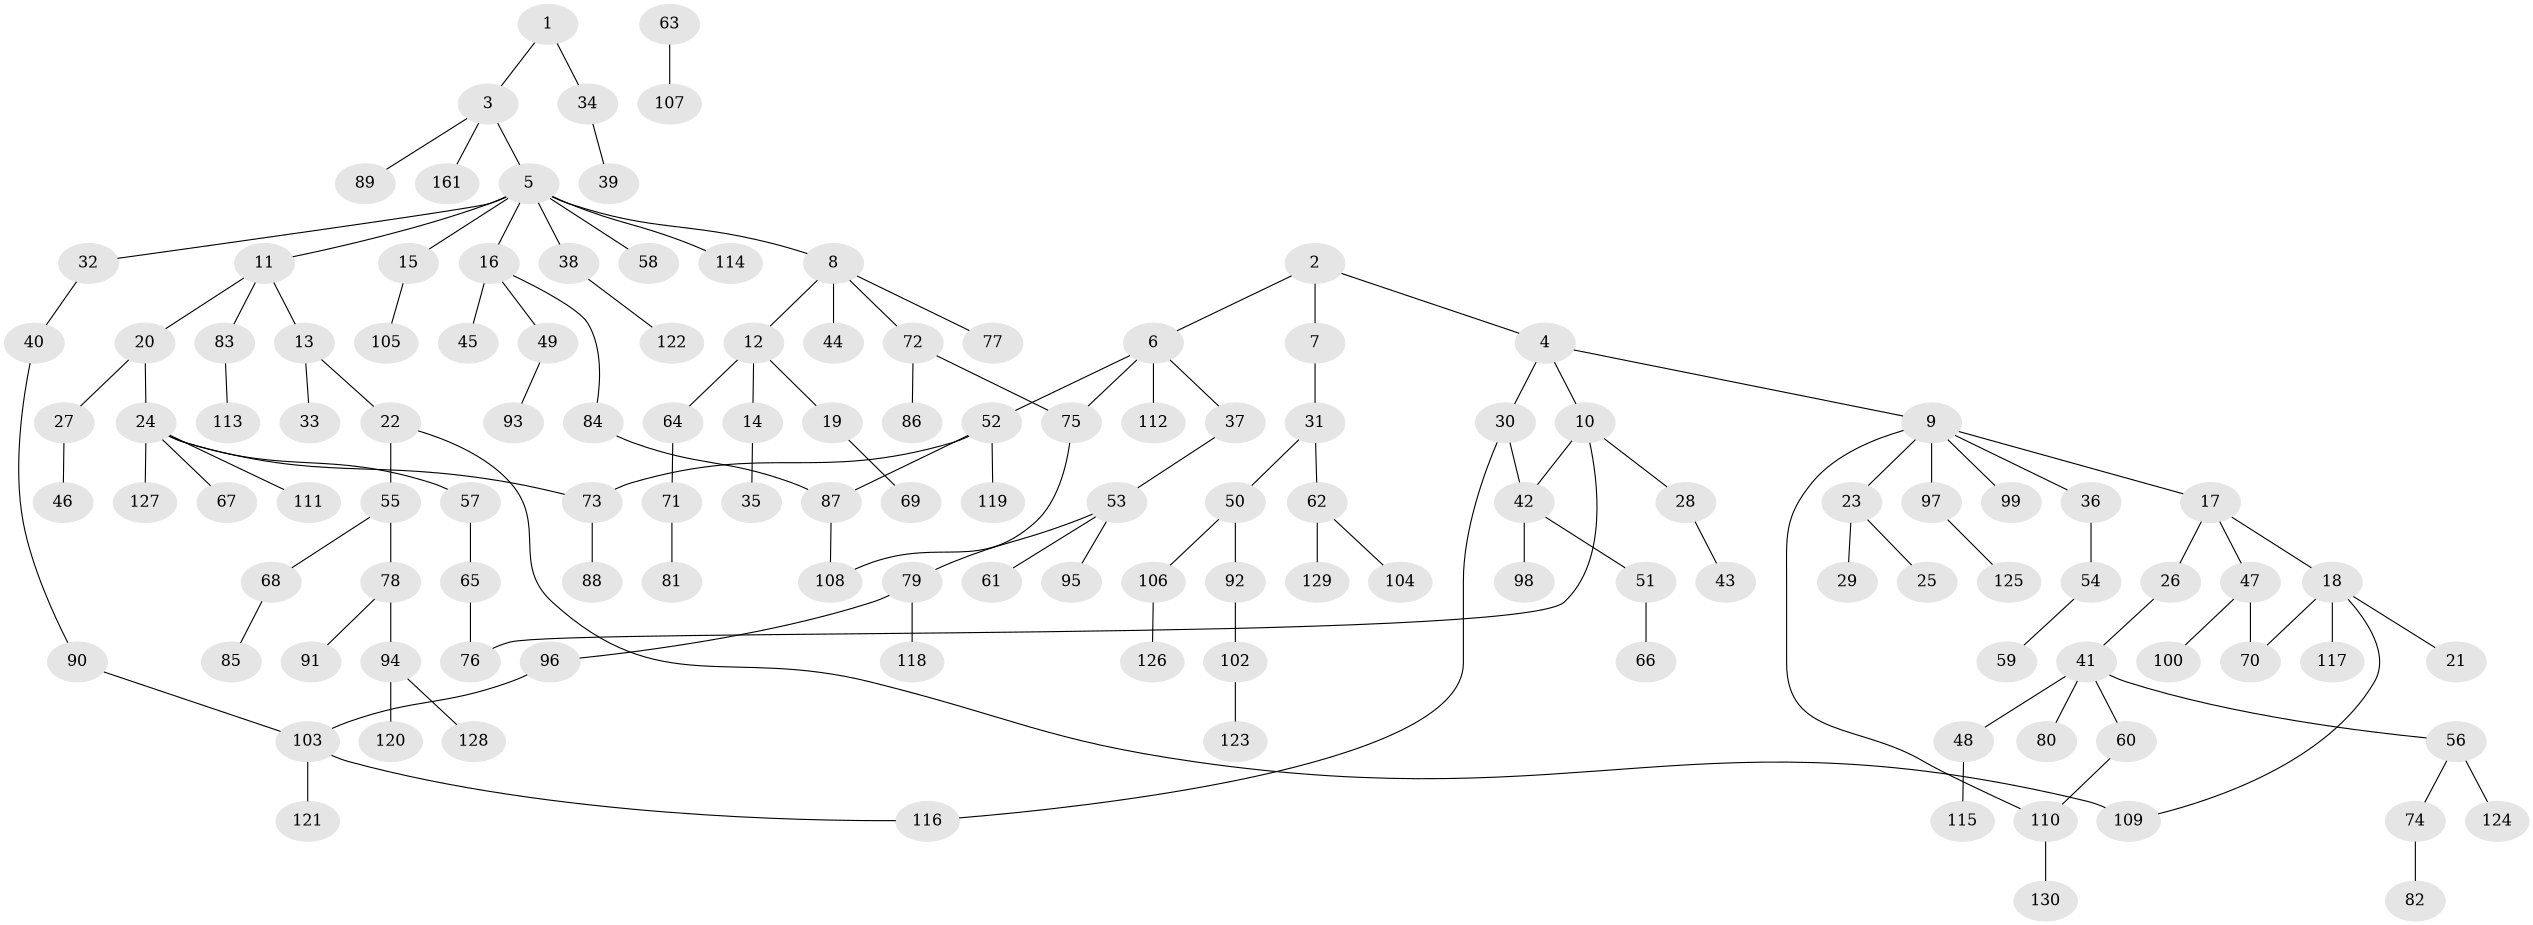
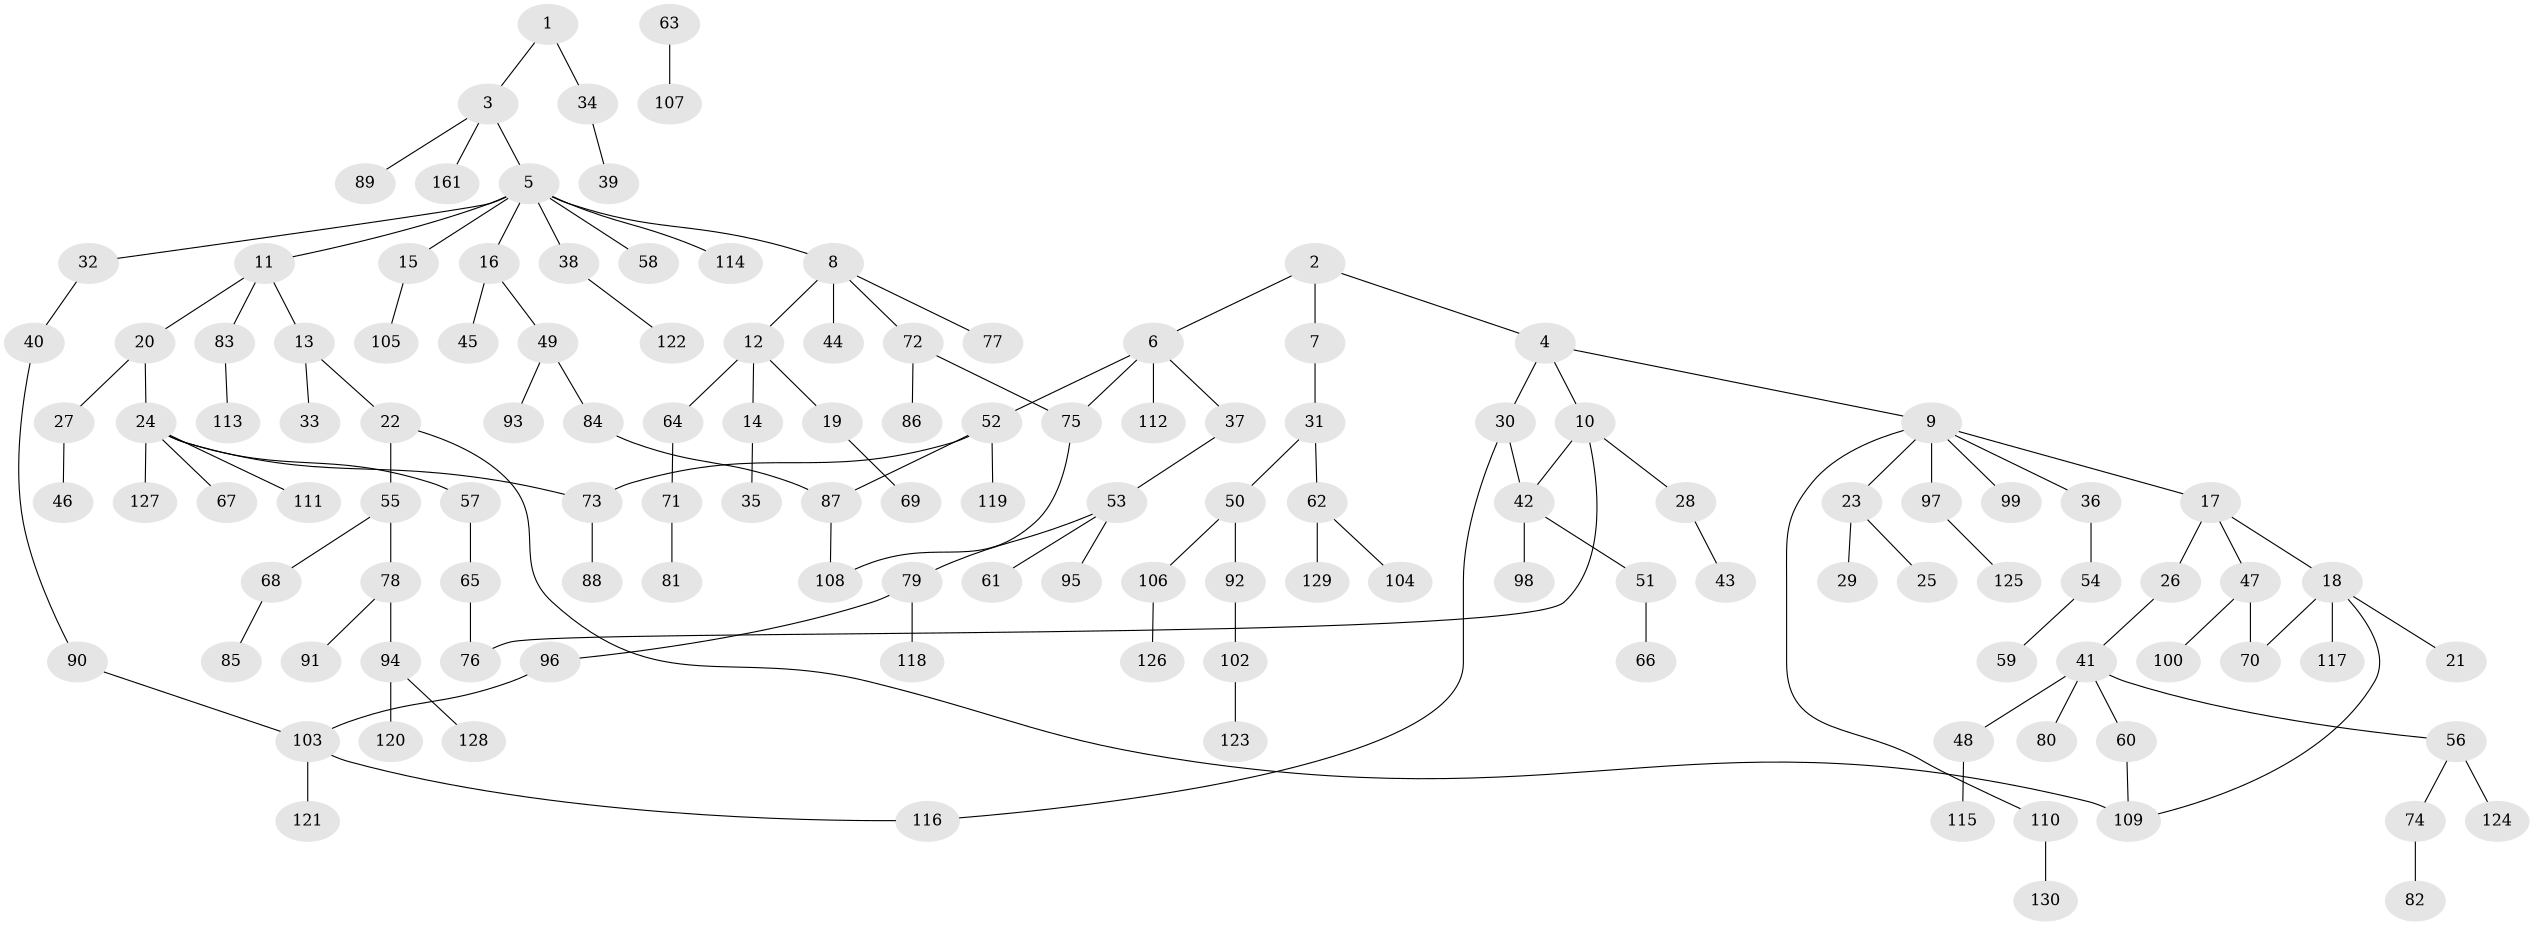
(585, 320) -> (571, 383)
(2086, 781) -> (2128, 782)
